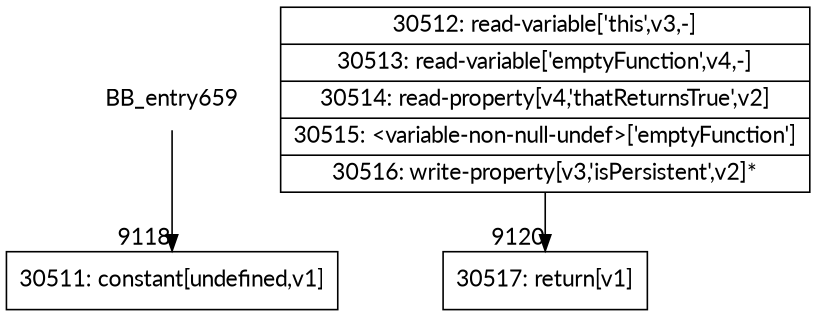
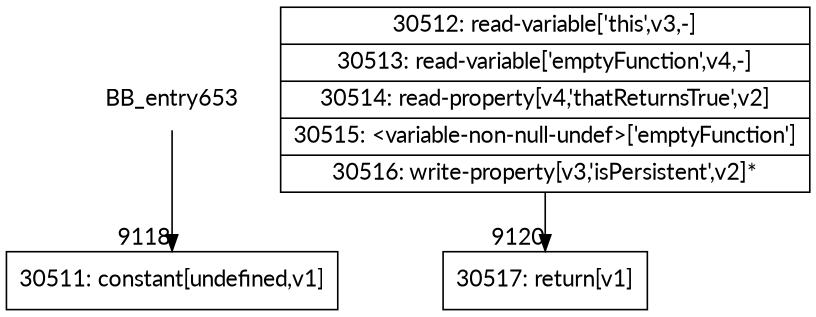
(172, 100) -> (172, 100)
